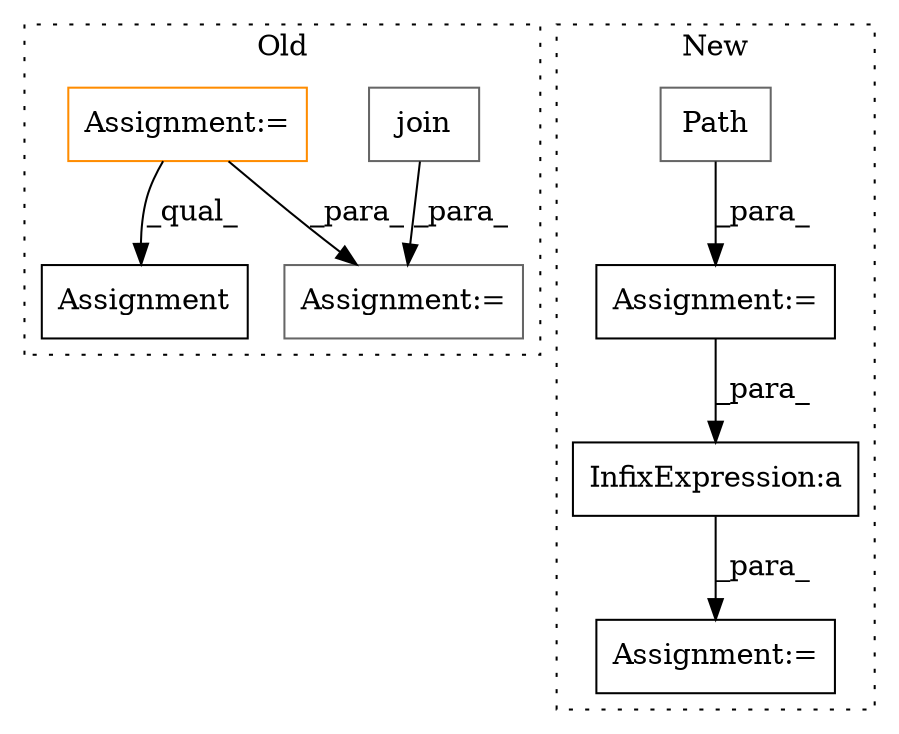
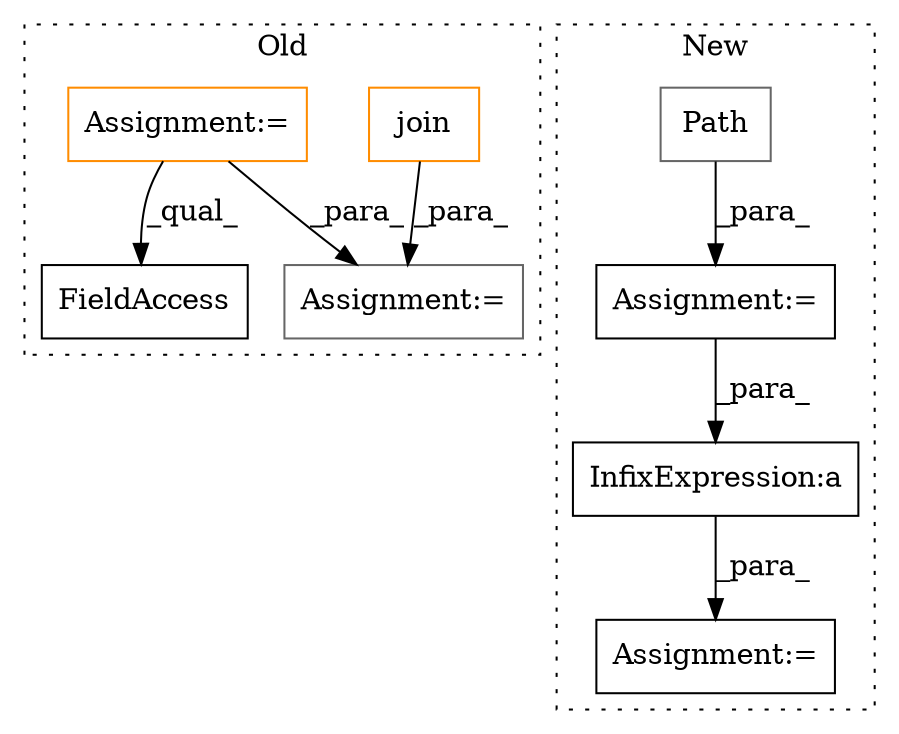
(424, 124) -> (424, 124)
(145, 302) -> (145, 302)
